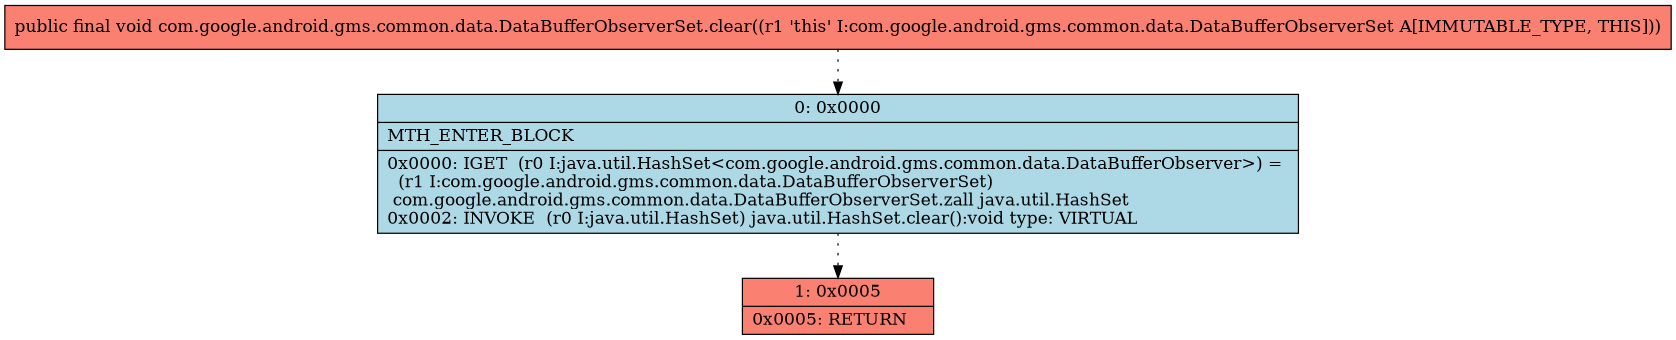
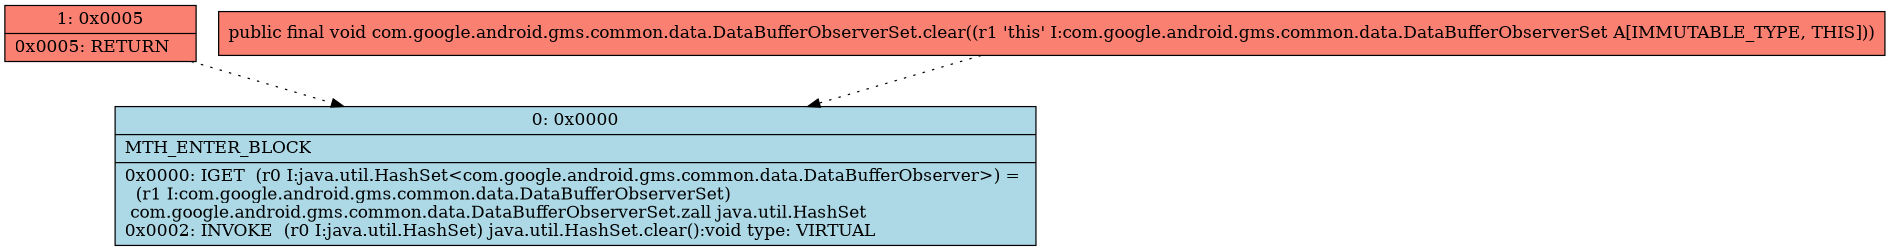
(838, 249) -> (262, 82)
